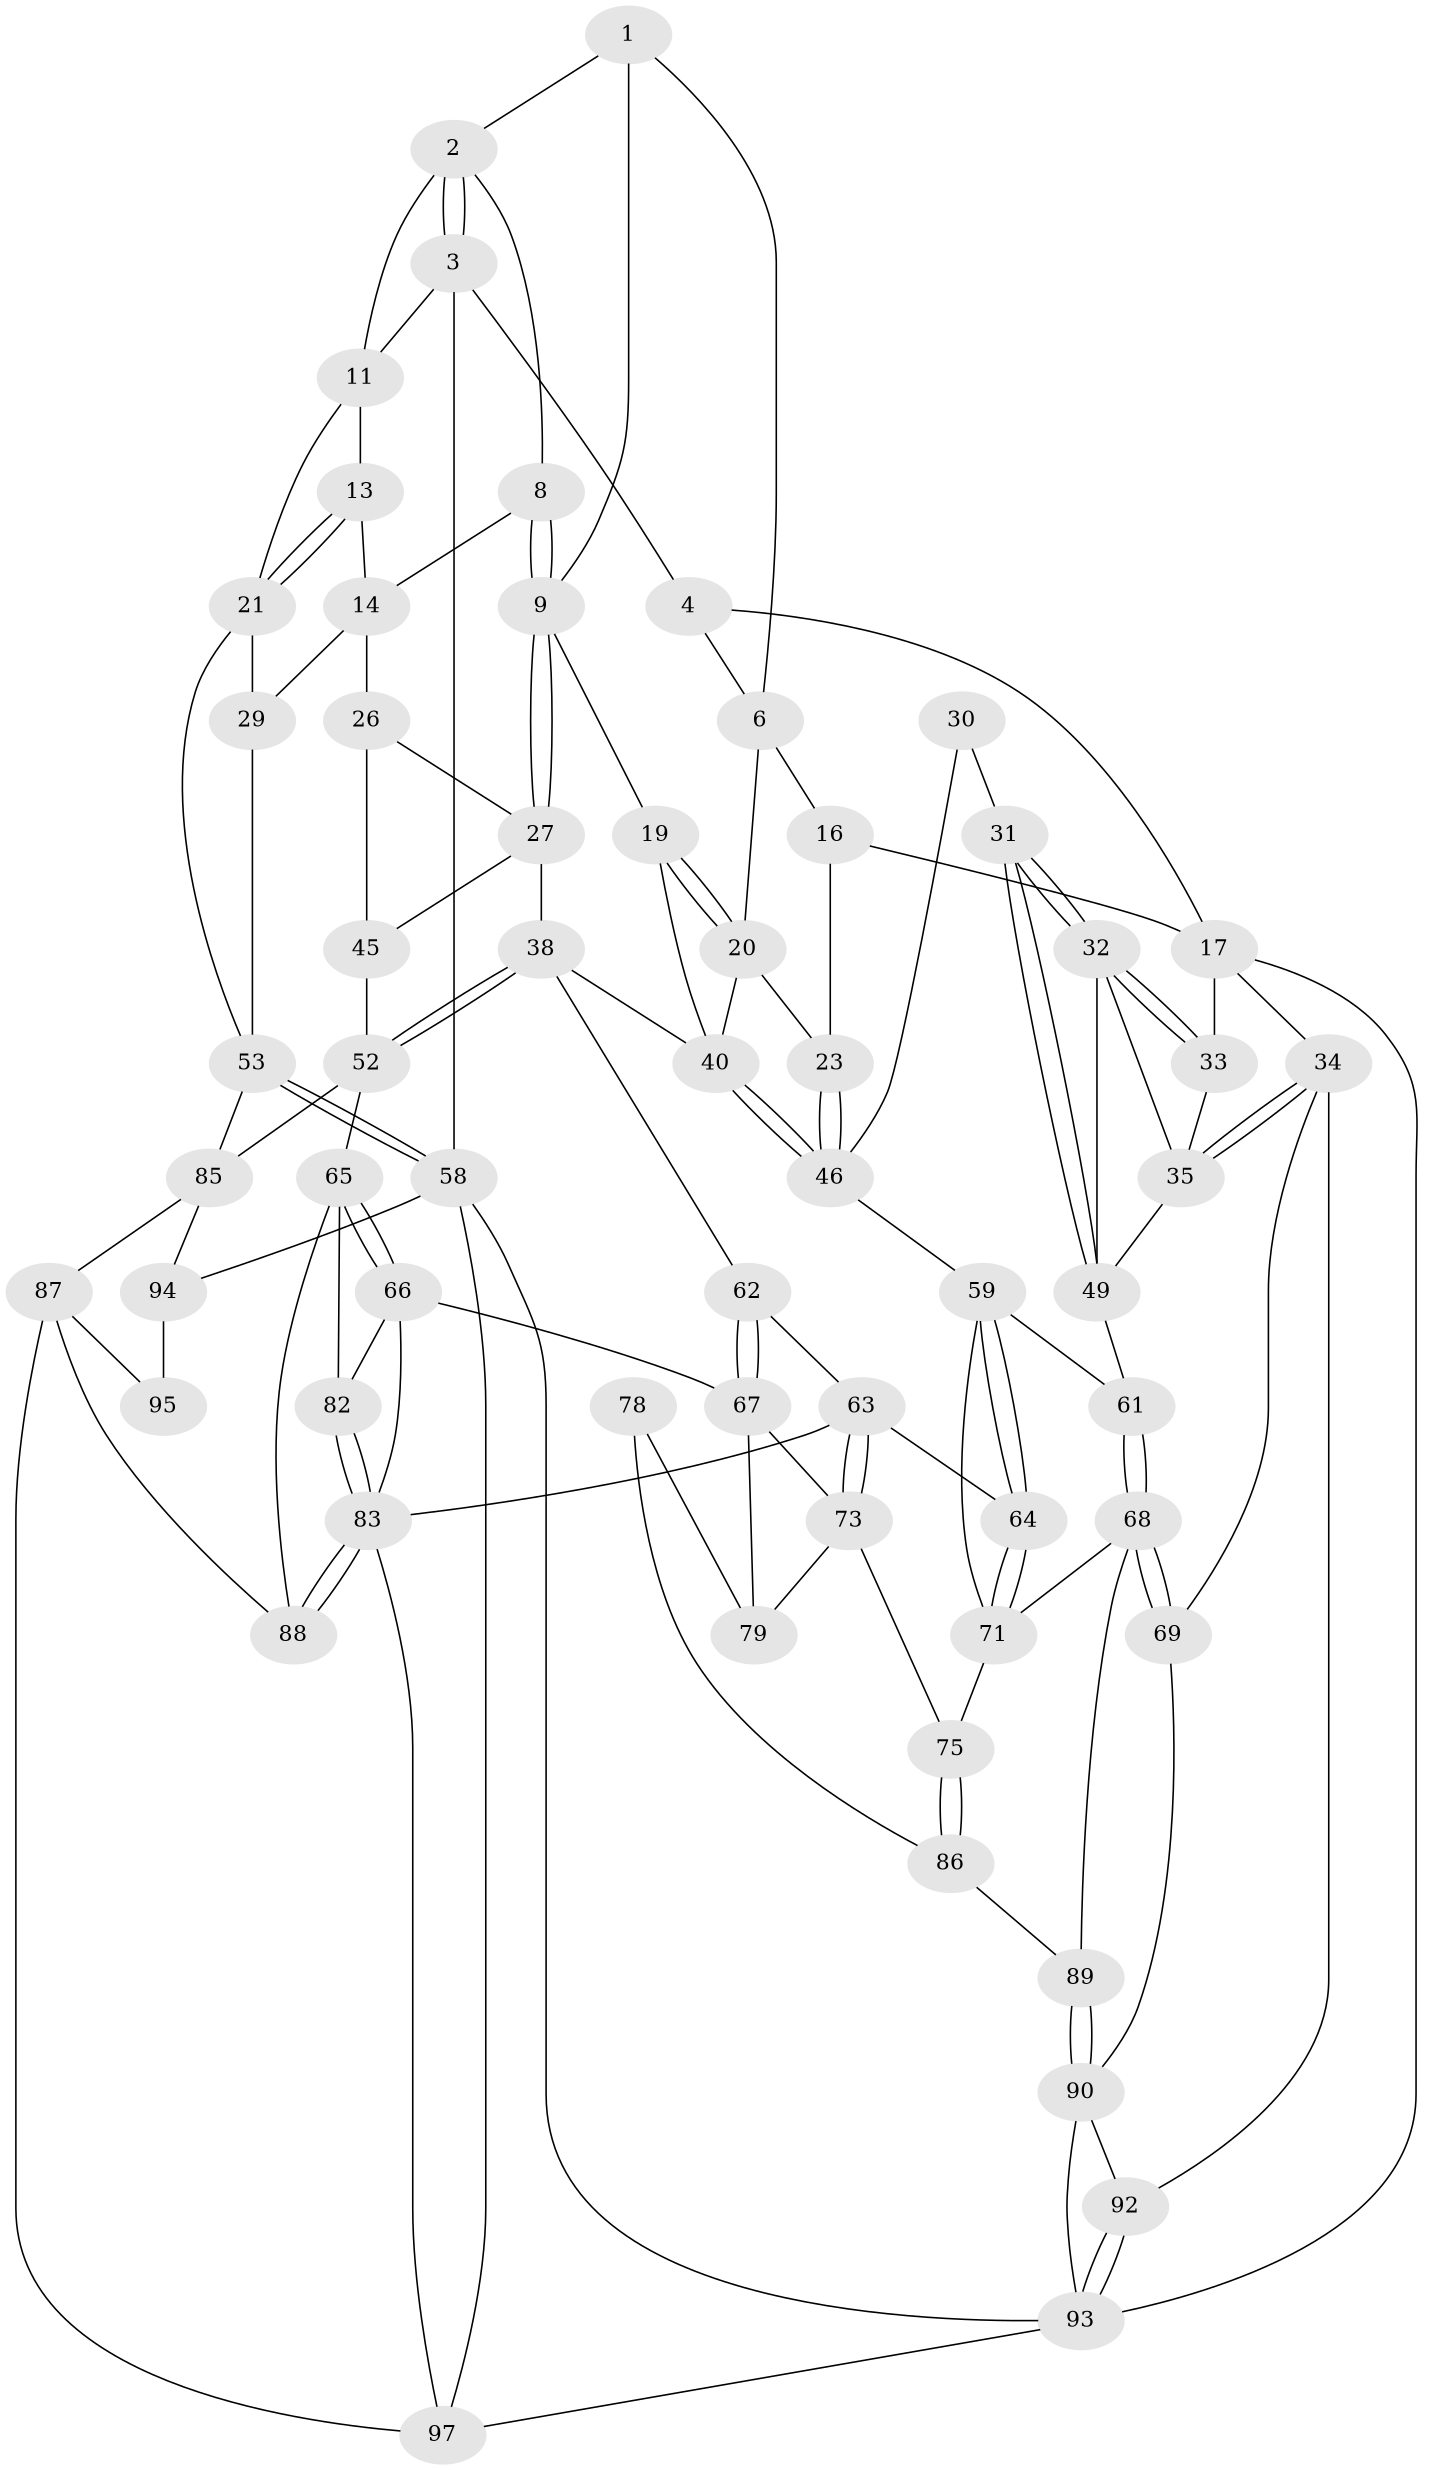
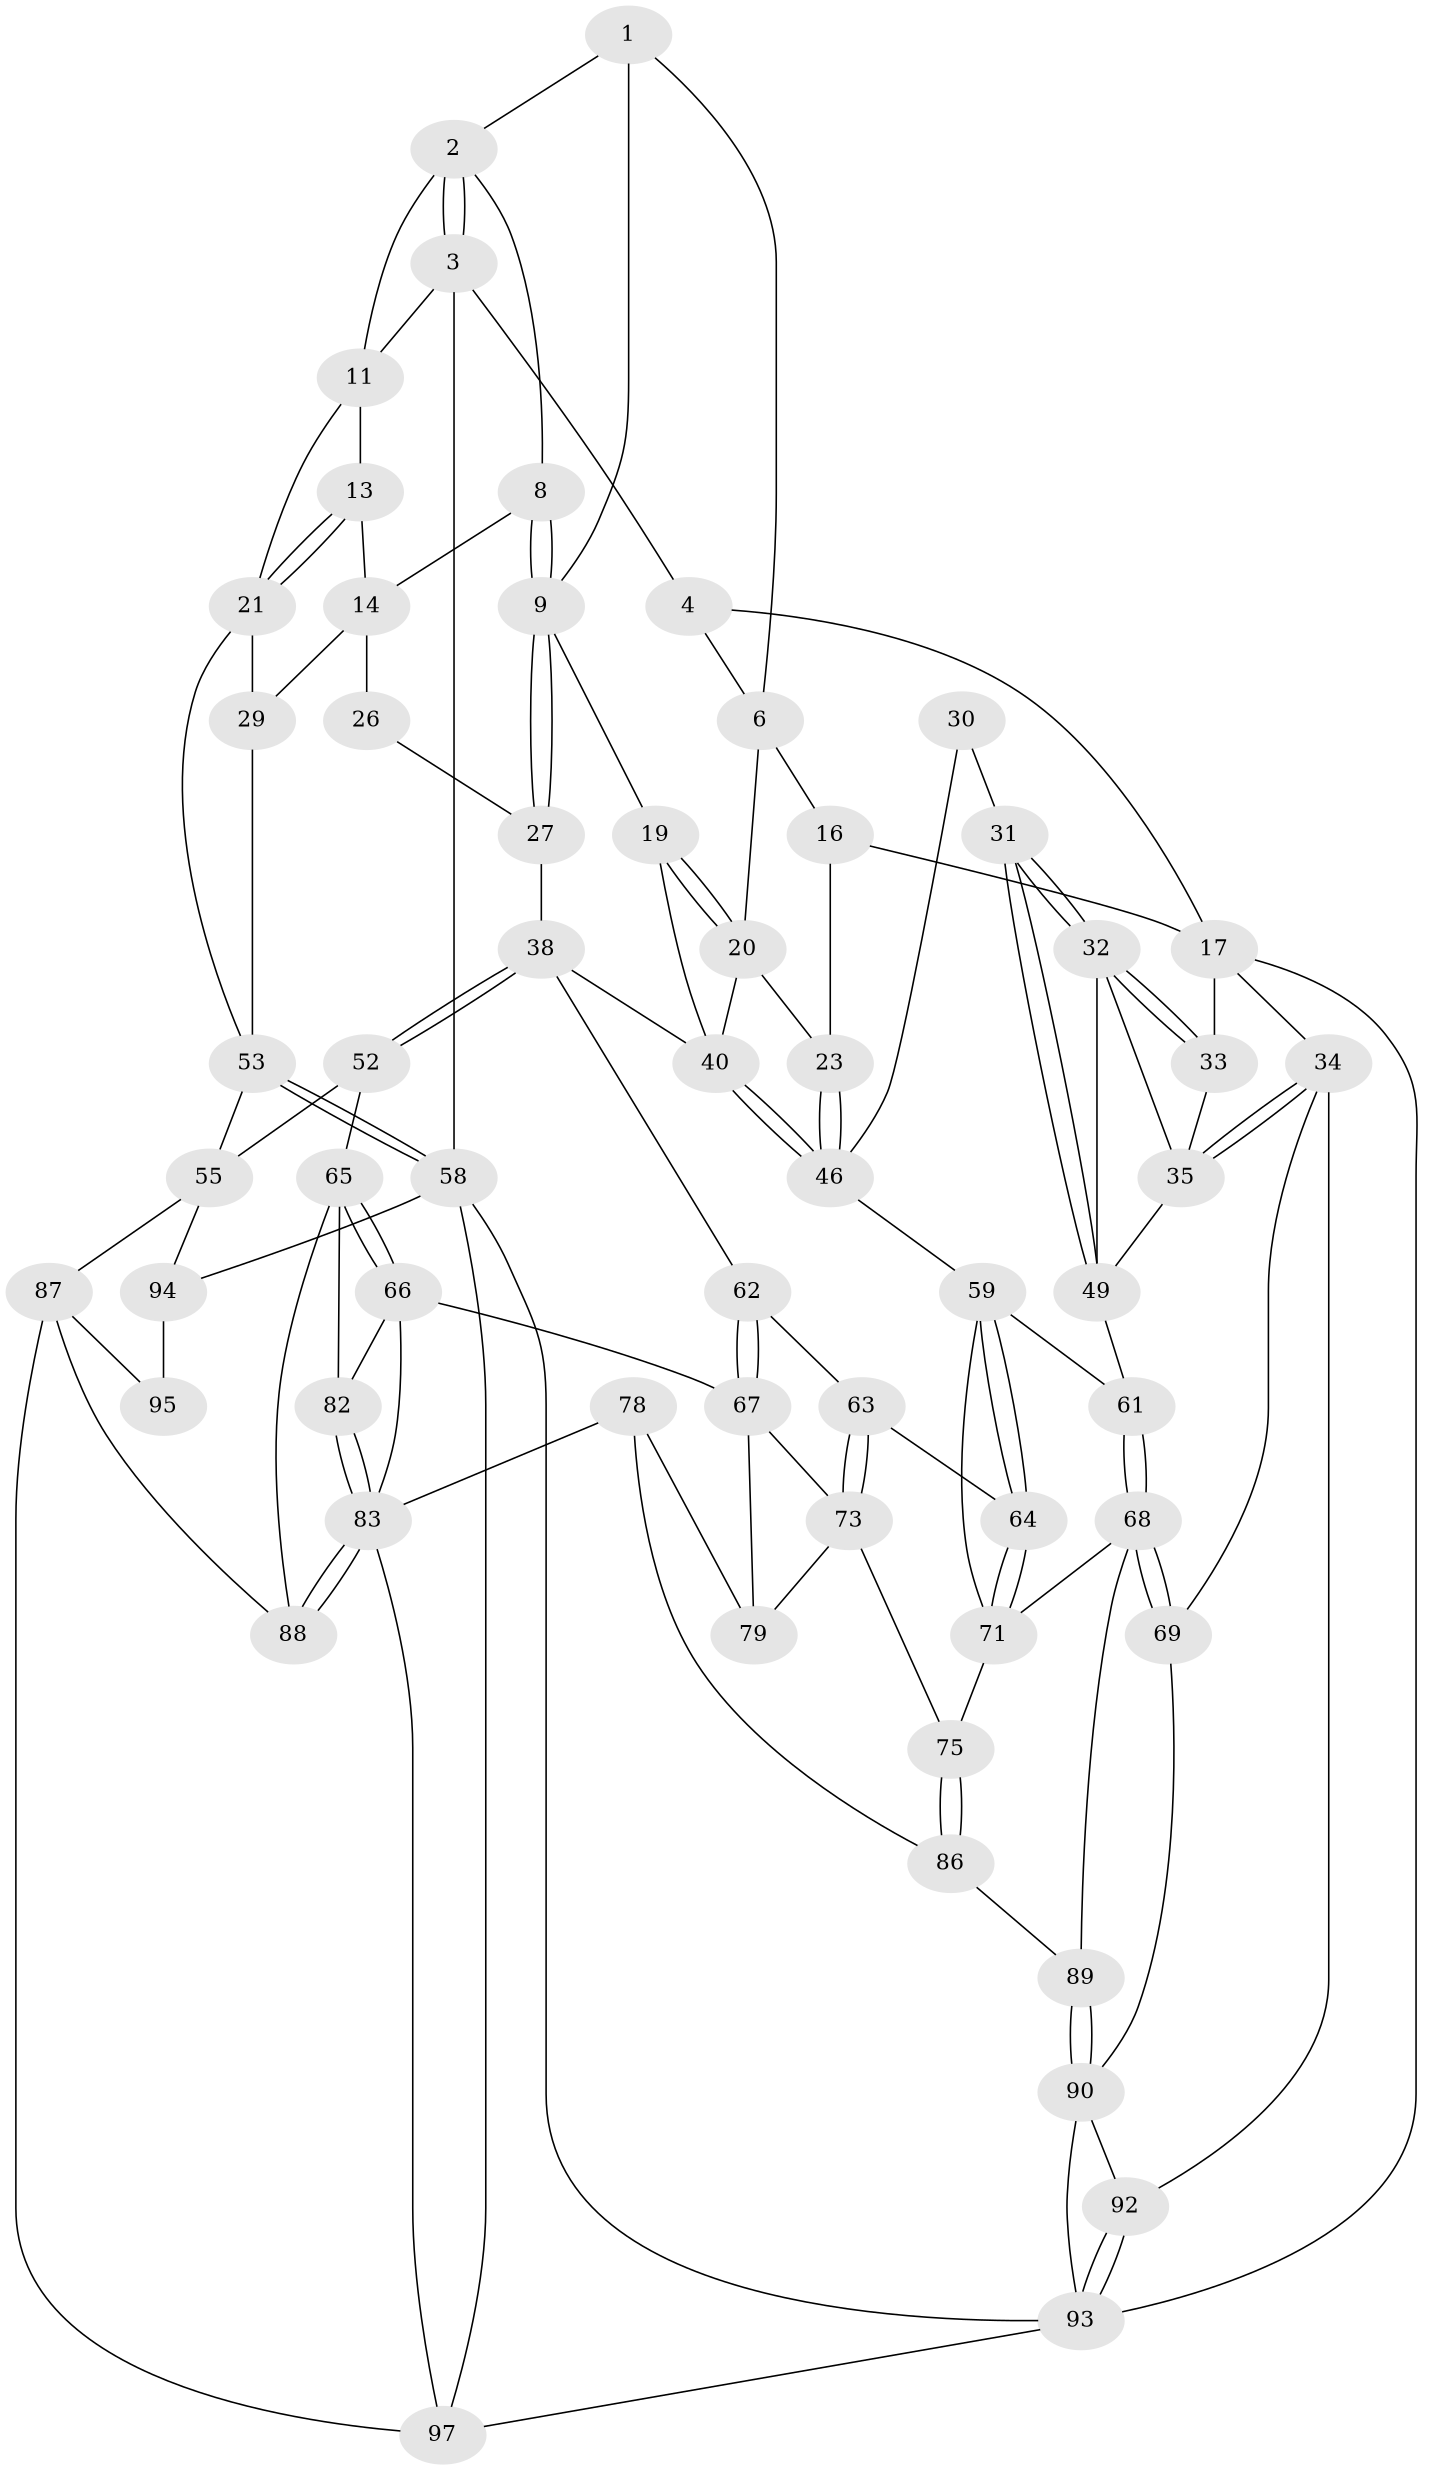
(367, 949) -> none
(210, 1178) -> (210, 1178)
(623, 1481) -> (501, 1464)
